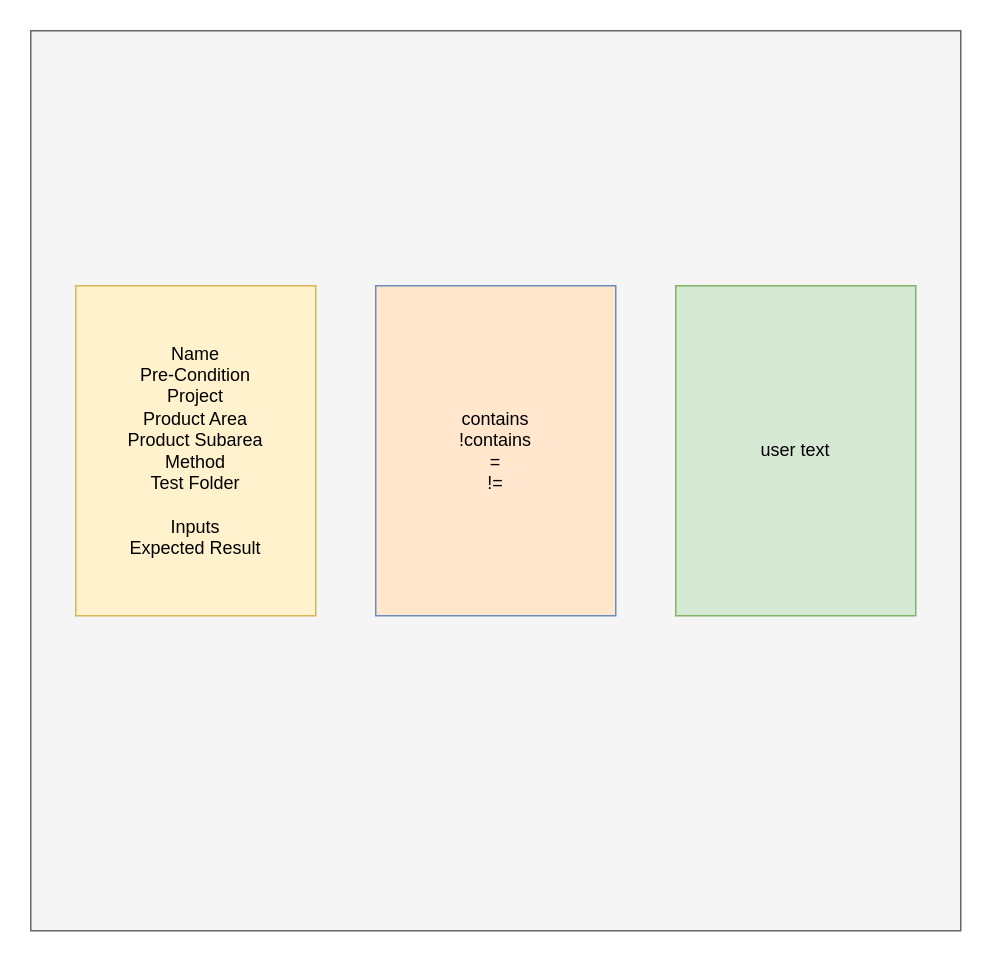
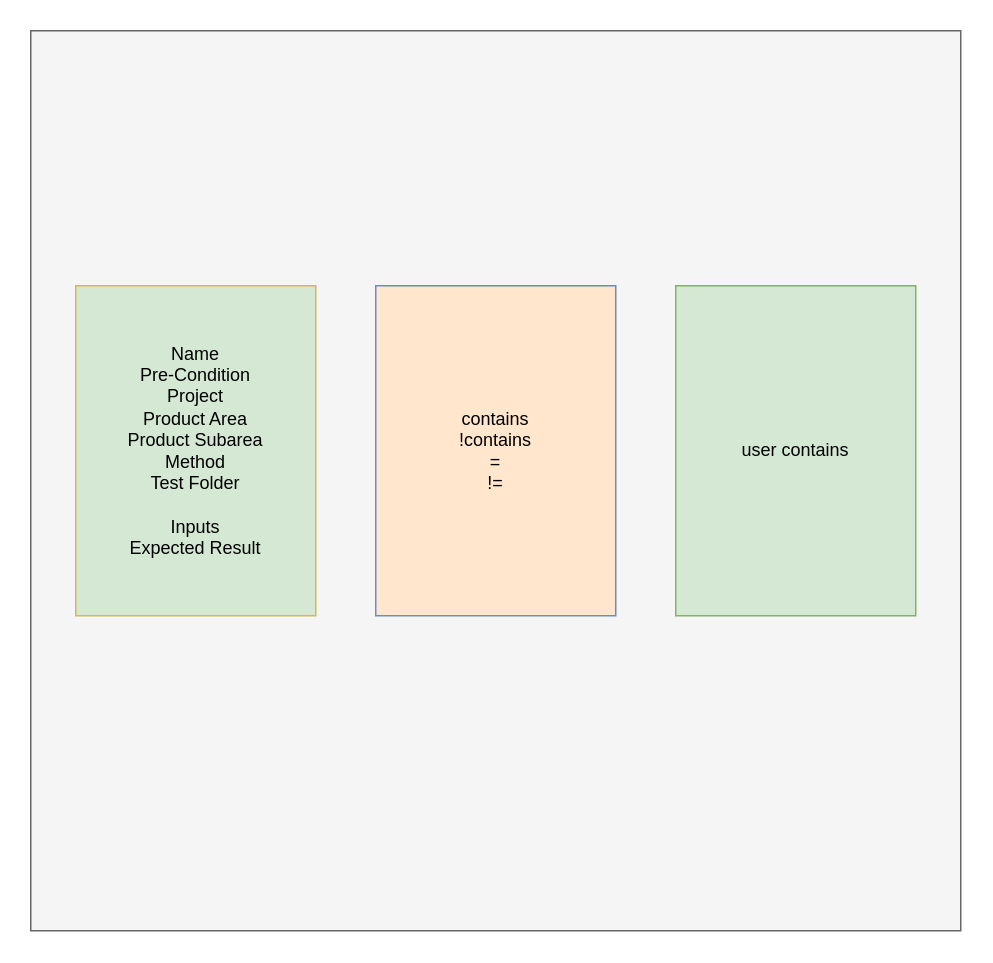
(196, 451) -> (196, 451)
(796, 451) -> (796, 451)
